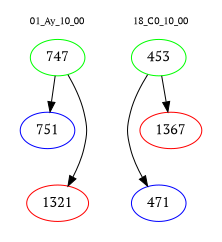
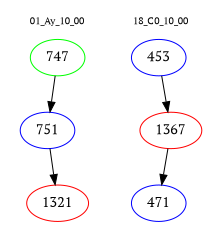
(159, 58) -> (159, 58)
(86, 125) -> (52, 162)
(128, 125) -> (166, 162)
